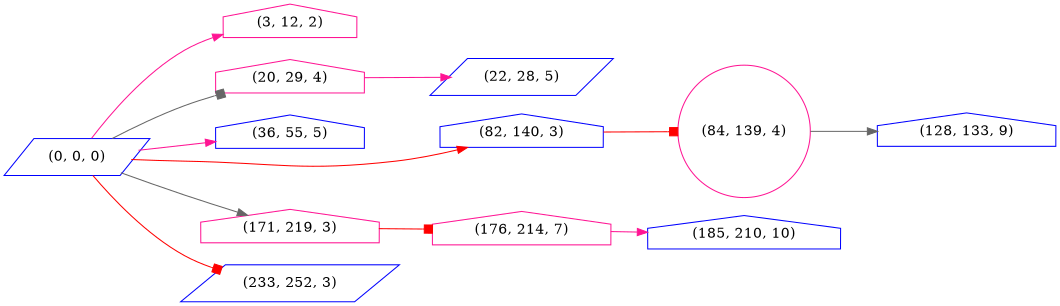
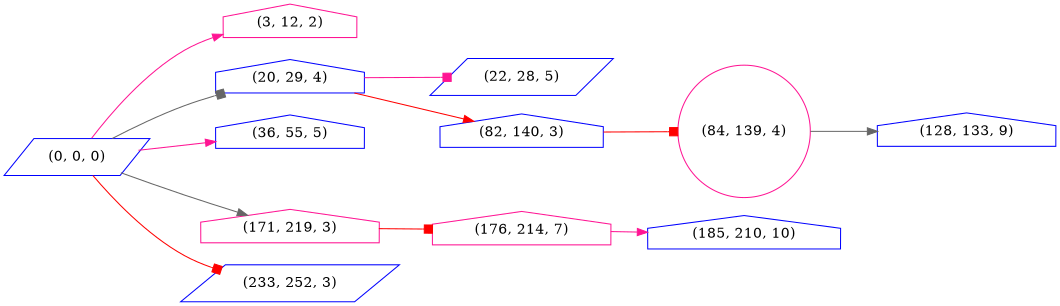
(290, 78) -> (290, 78)
(402, 78) -> (402, 78)
(295, 166) -> (409, 106)
